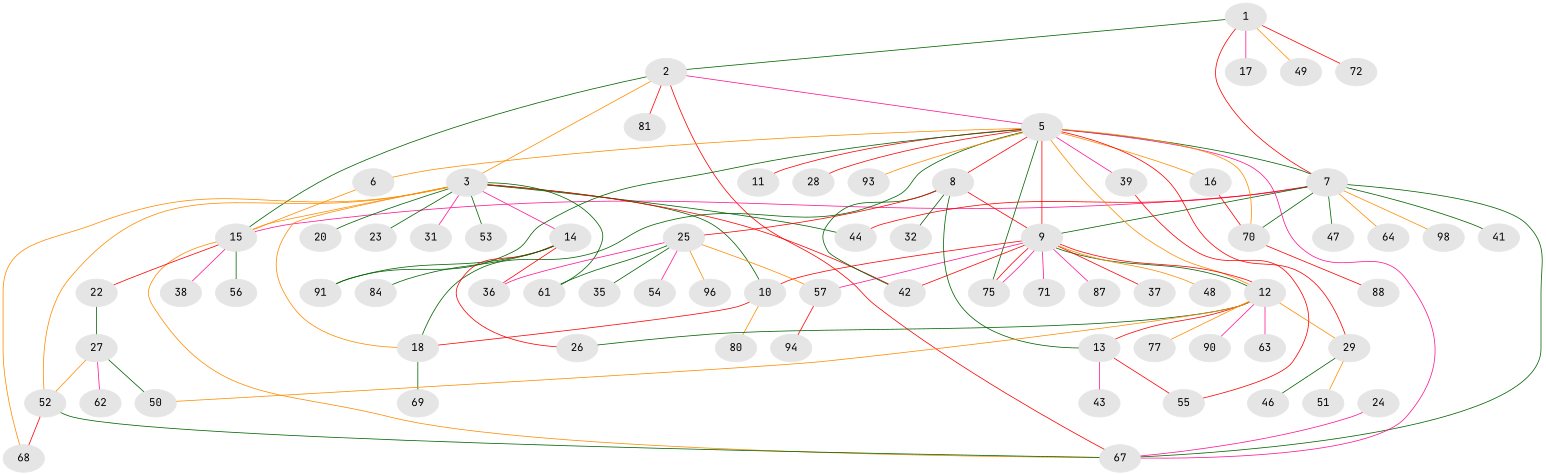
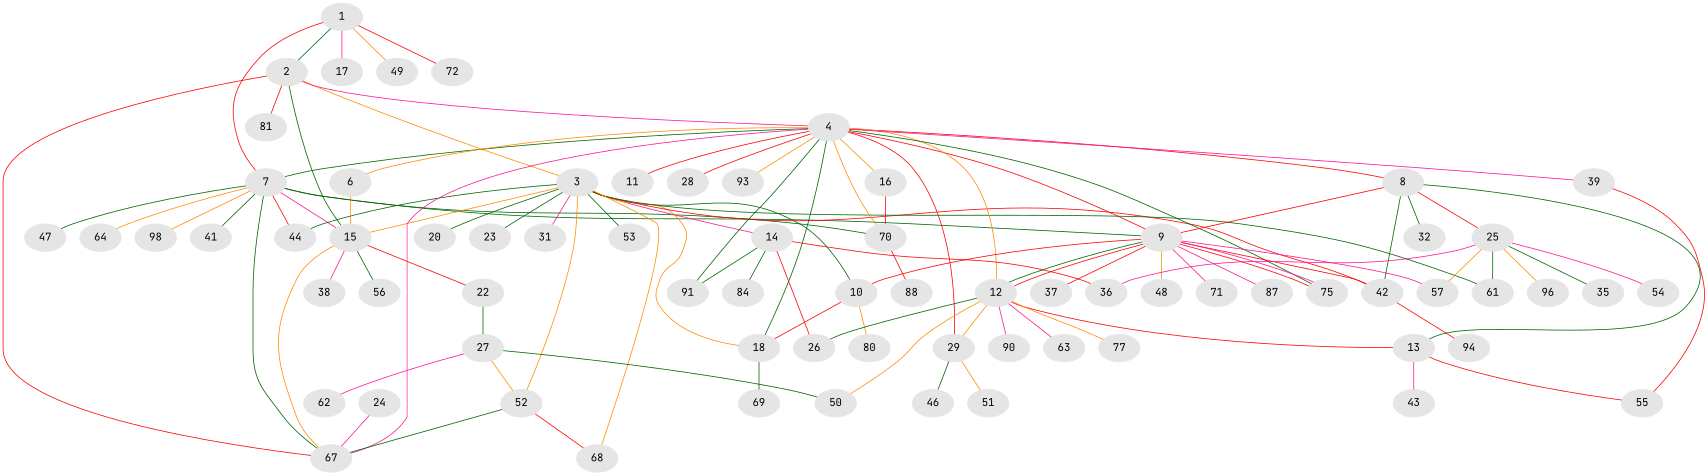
(1042, 127) -> (829, 127)
(806, 320) -> (1426, 320)
